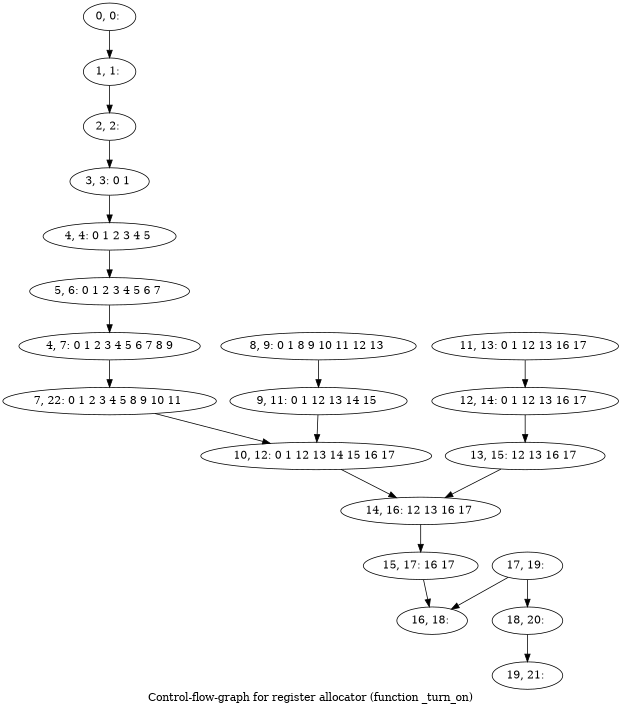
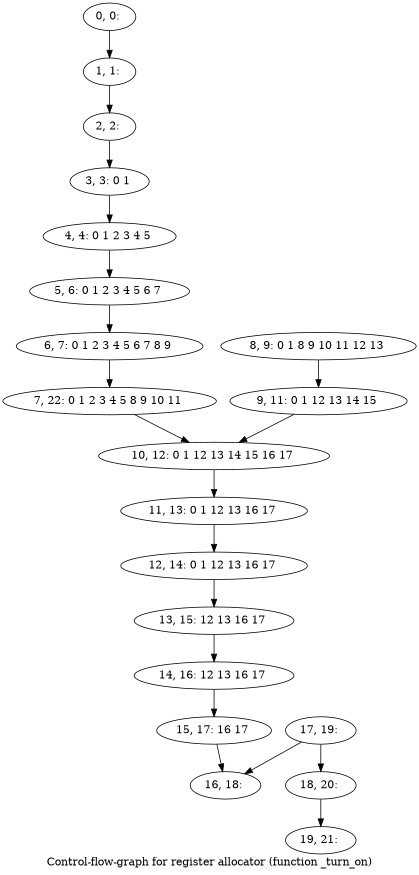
(110, 346) -> (110, 346)
(365, 482) -> (214, 480)
